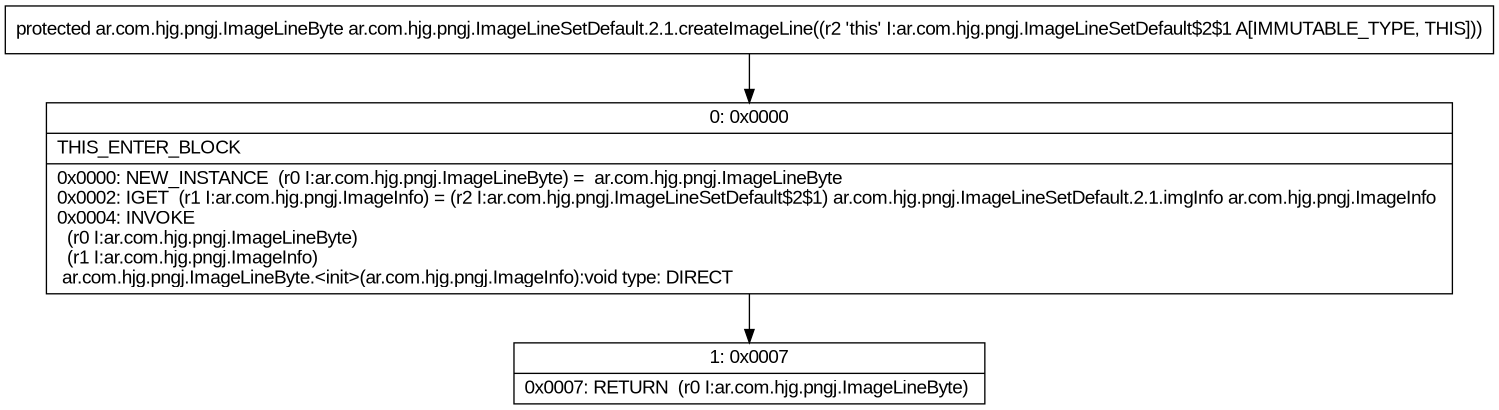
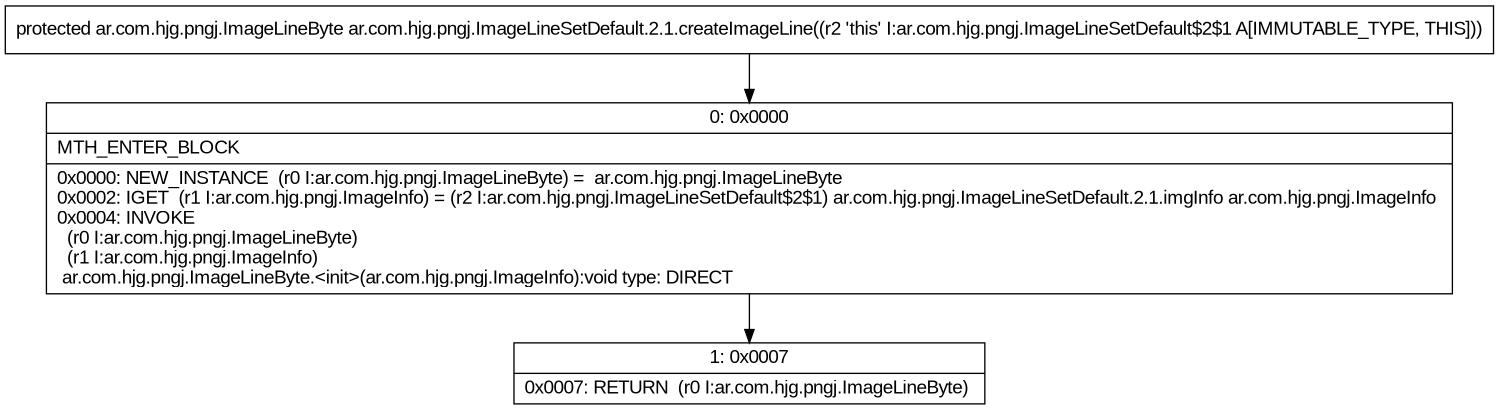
(149, 148) -> (149, 148)
